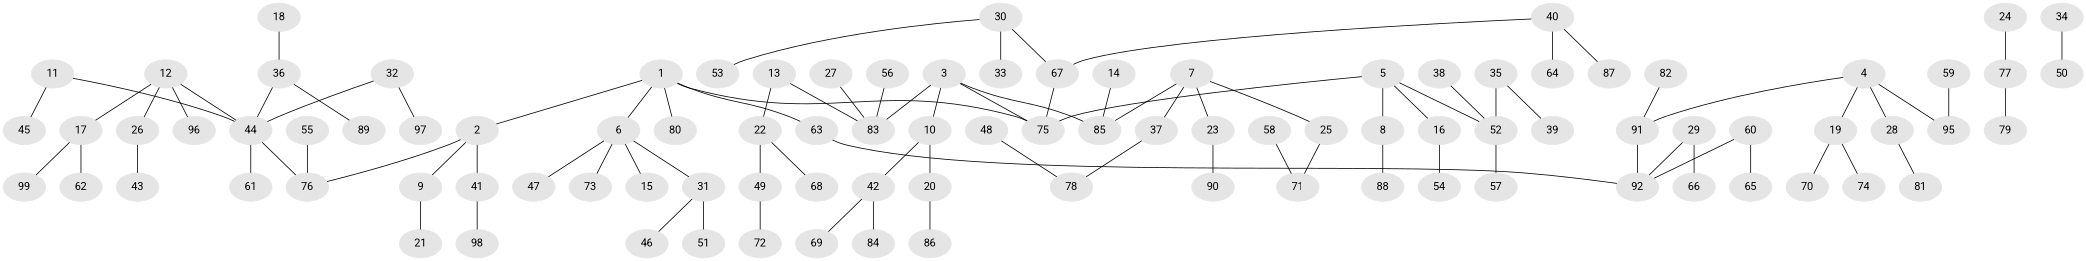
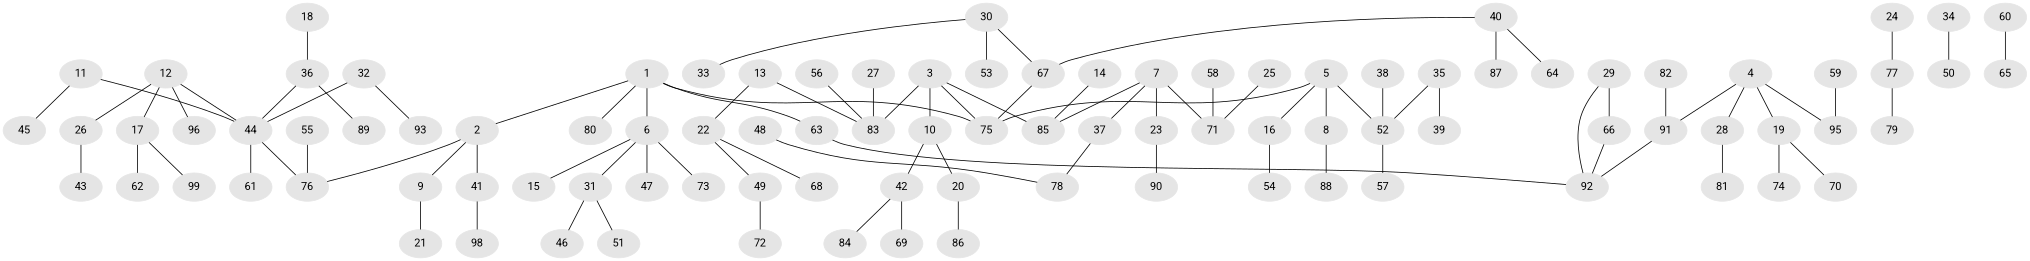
(1260, 101) -> (1180, 98)
(421, 130) -> (421, 130)
(1700, 156) -> (1598, 159)
